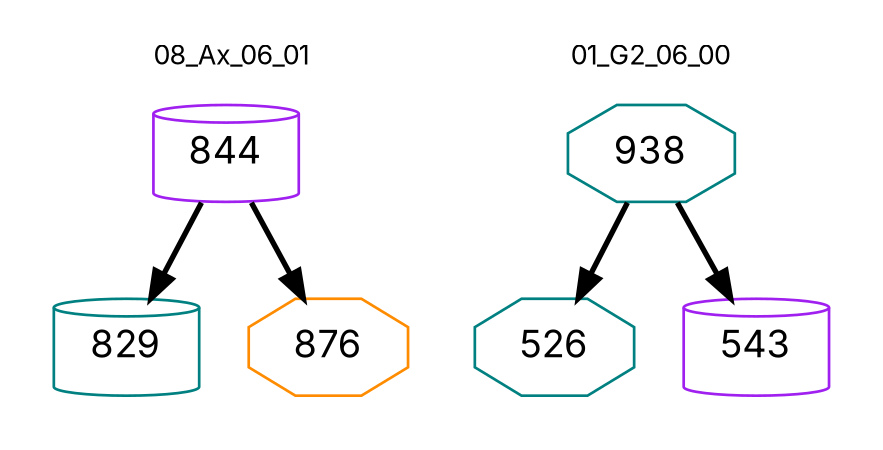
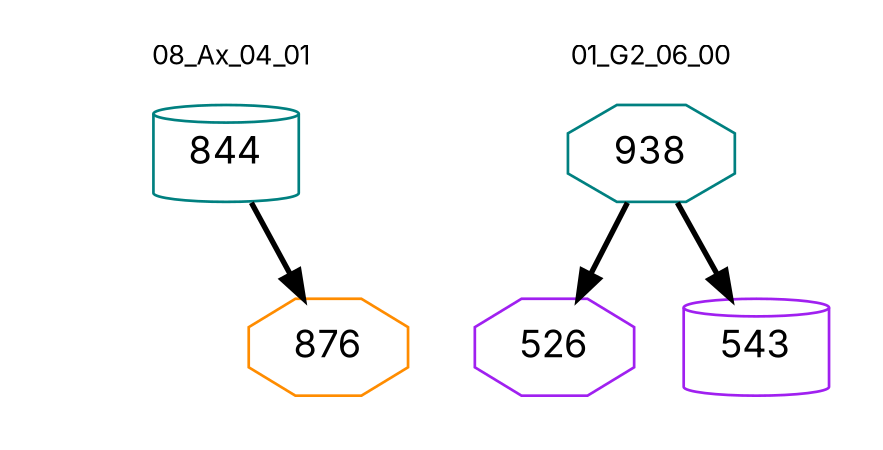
(231, 58) -> (231, 58)
(226, 153) -> (226, 153)
(127, 347) -> none
(554, 347) -> (554, 347)
